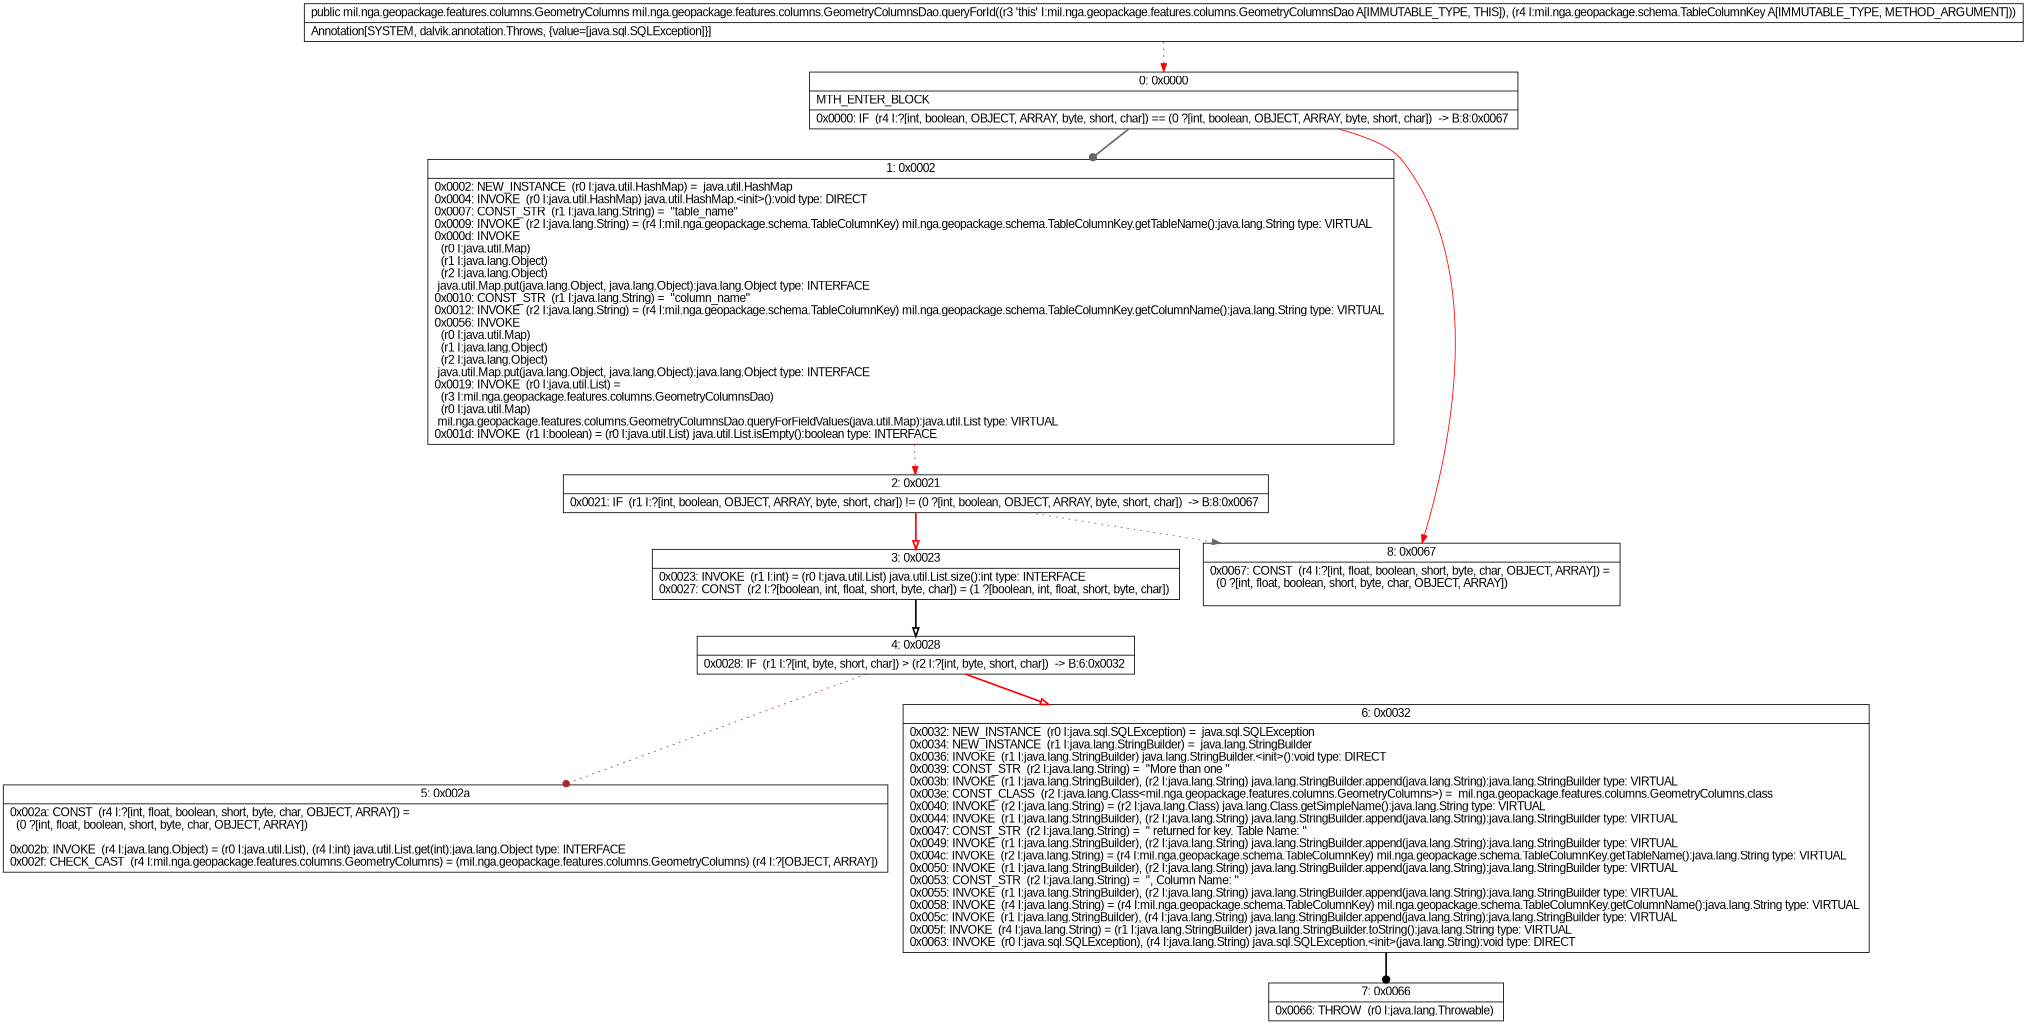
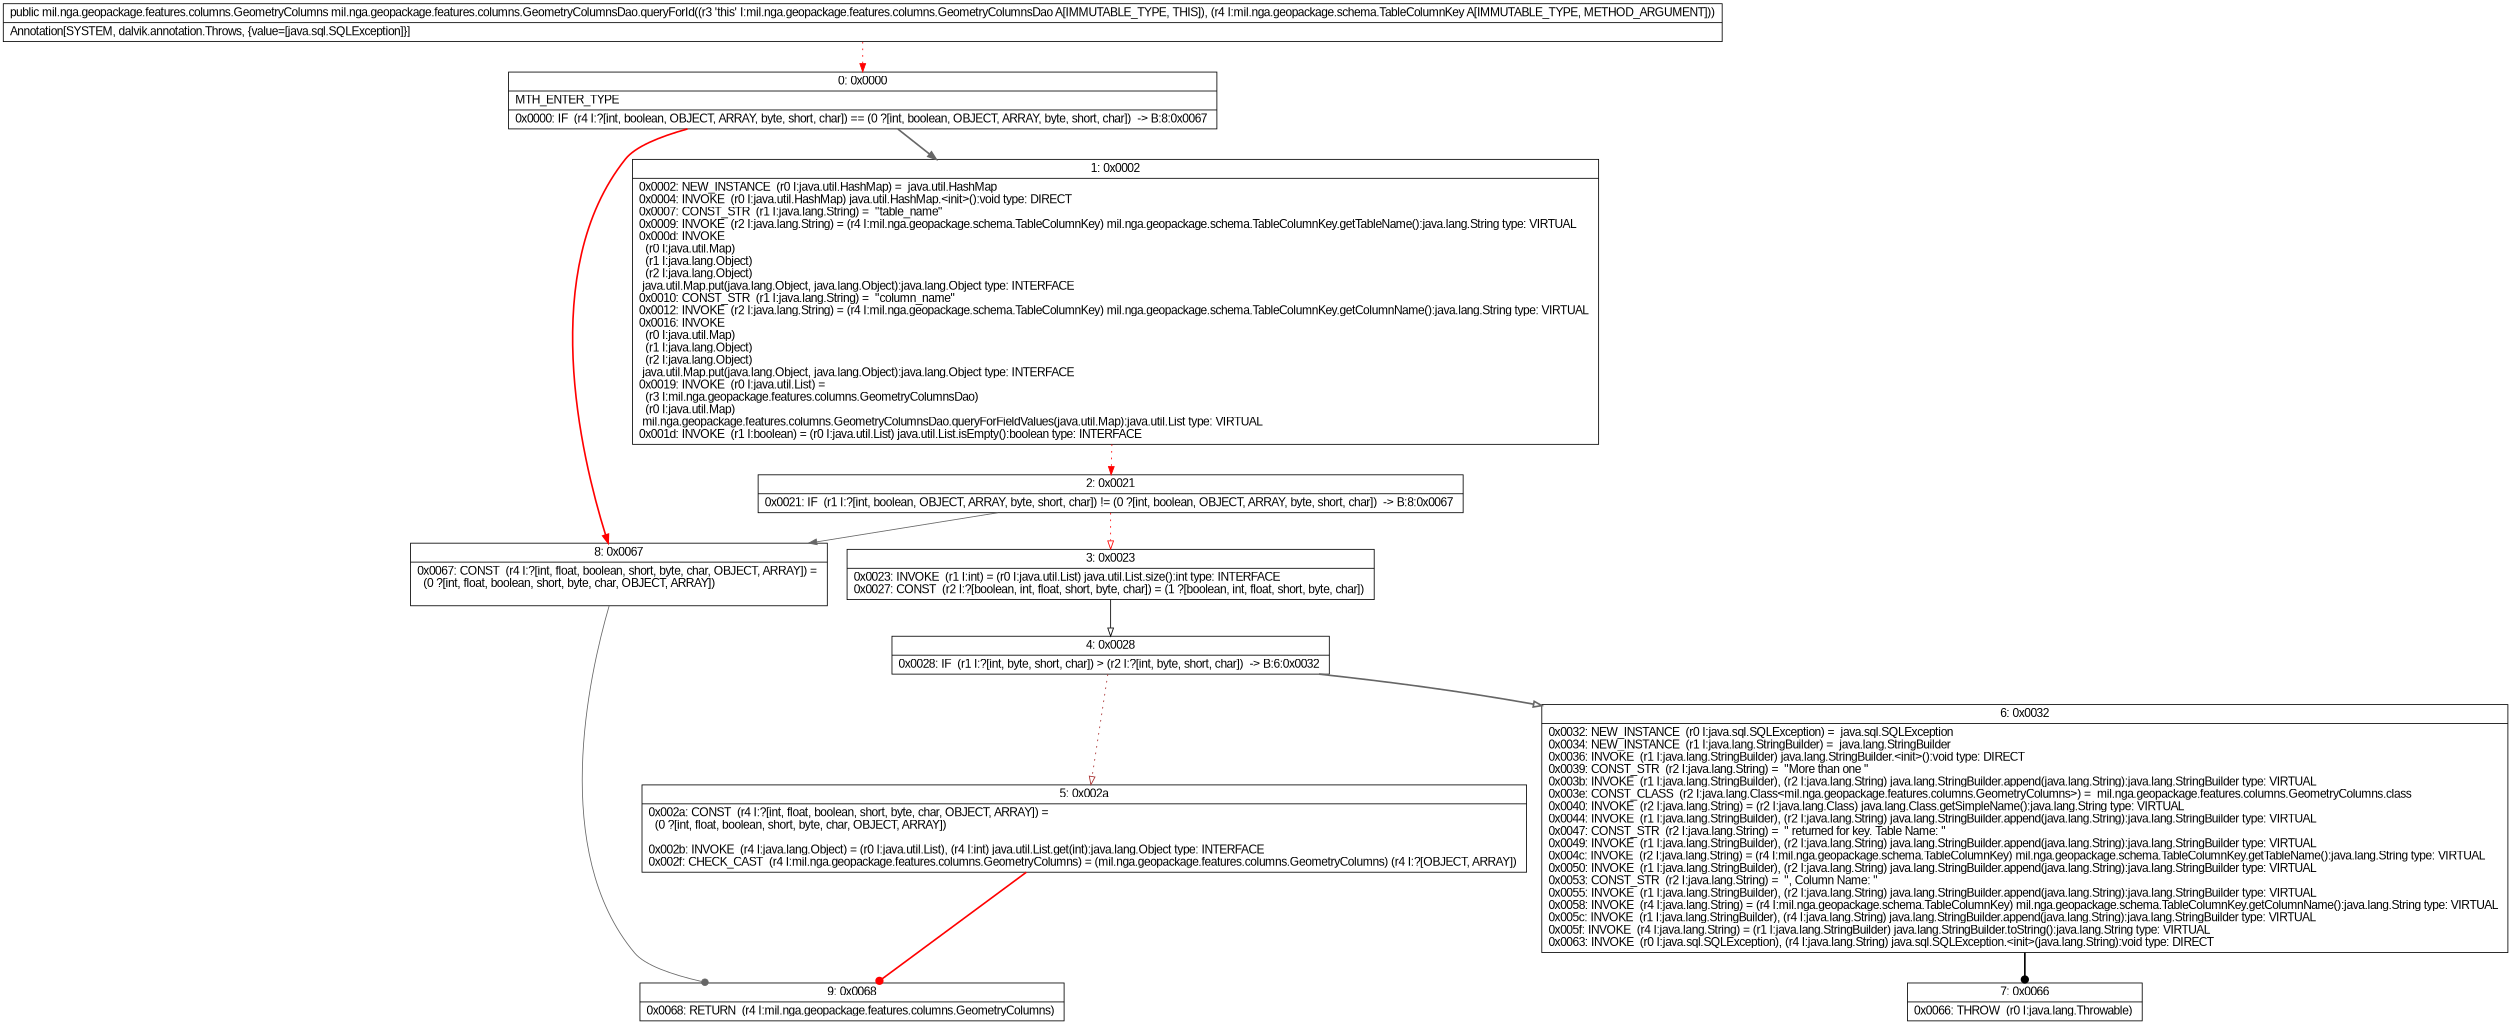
(873, 100) -> (567, 100)
(1112, 142) -> (914, 142)
(1454, 308) -> (574, 308)
(481, 323) -> (685, 323)
(916, 527) -> (1111, 527)
(1121, 527) -> (907, 527)
(916, 614) -> (1111, 614)
(1003, 688) -> (1427, 687)
(718, 728) -> (1100, 725)
none -> (852, 1002)
